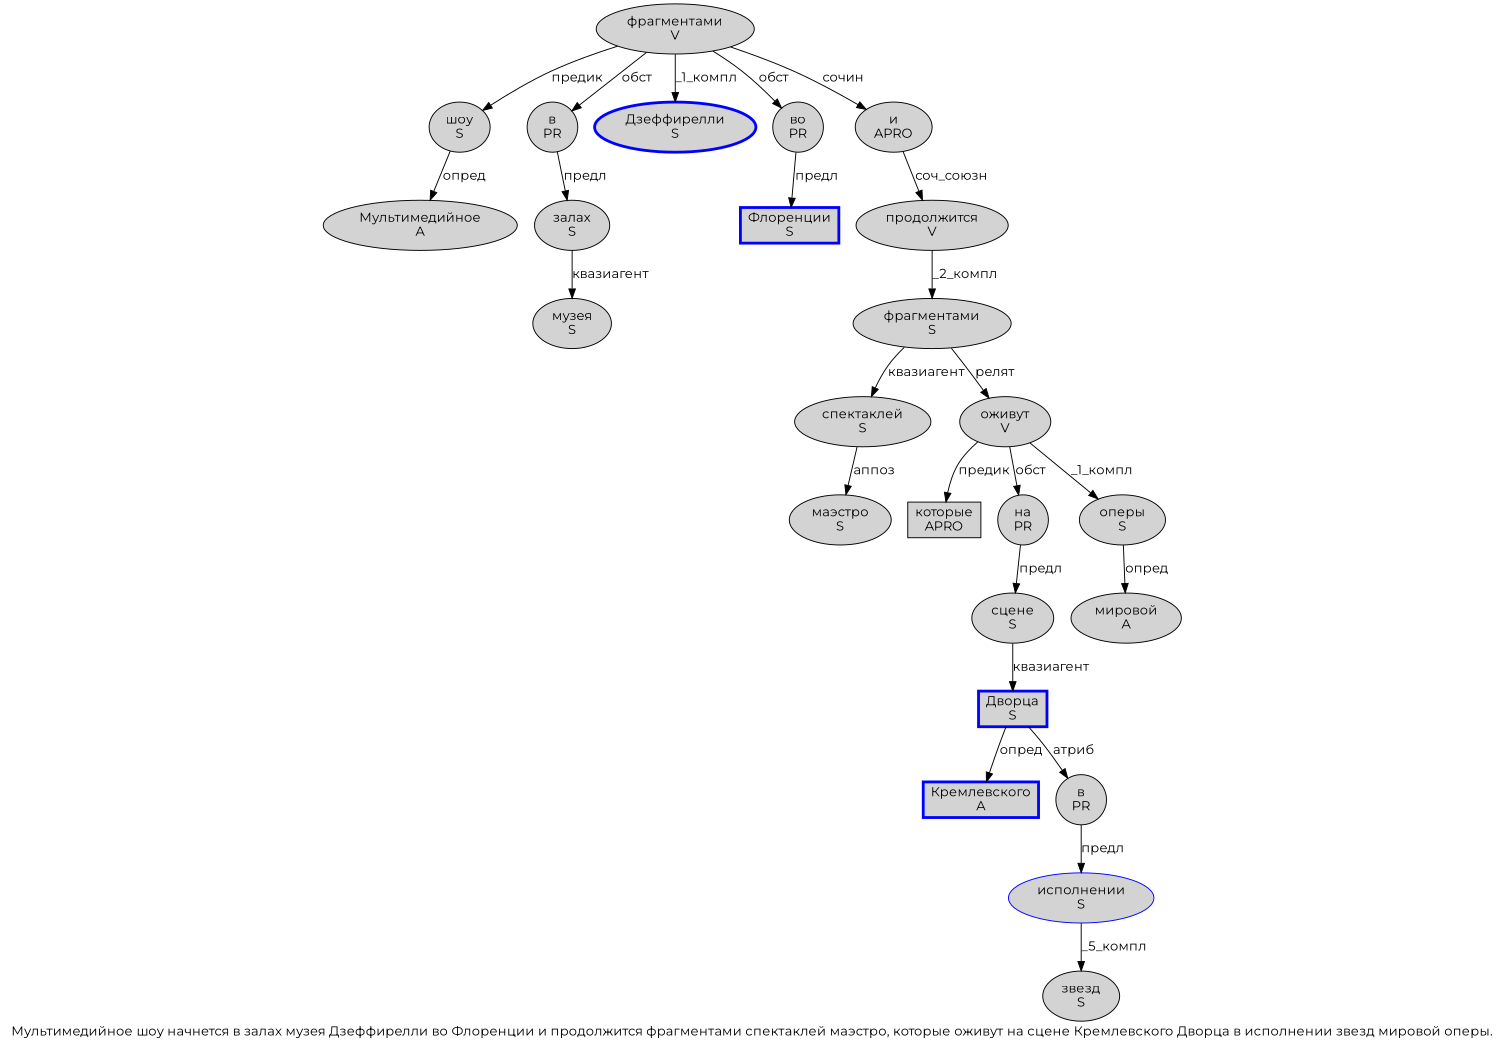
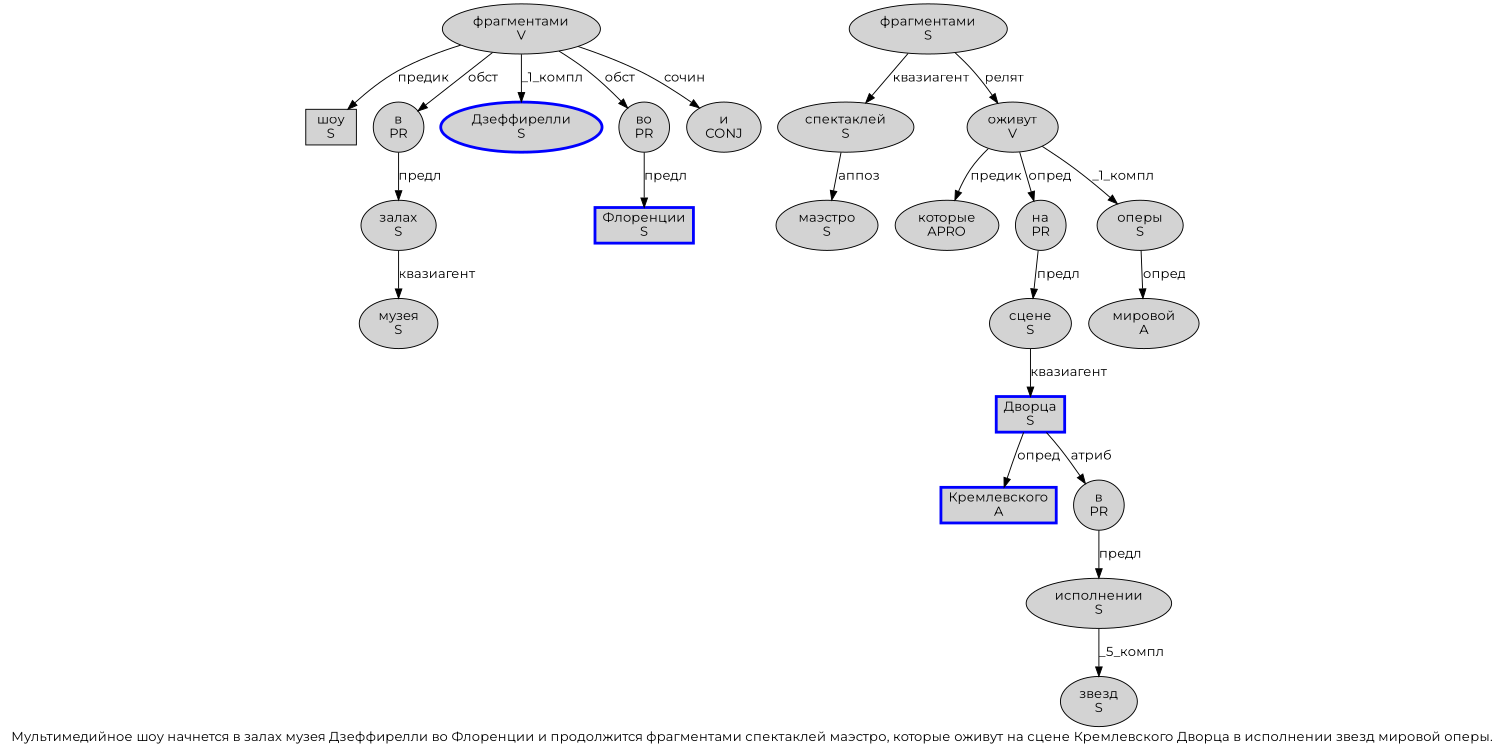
(460, 127) -> (331, 127)
(894, 127) -> (724, 127)
(420, 225) -> none
(932, 225) -> none
(1031, 471) -> (1050, 176)
(944, 520) -> (947, 225)
(1081, 898) -> (1099, 603)
